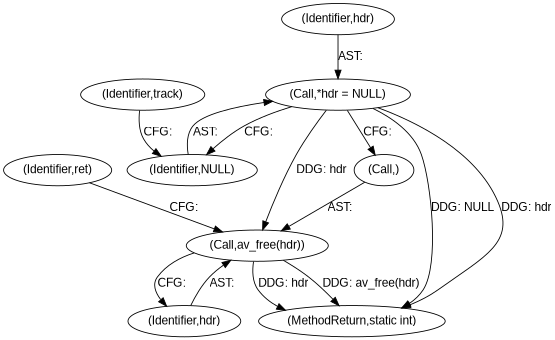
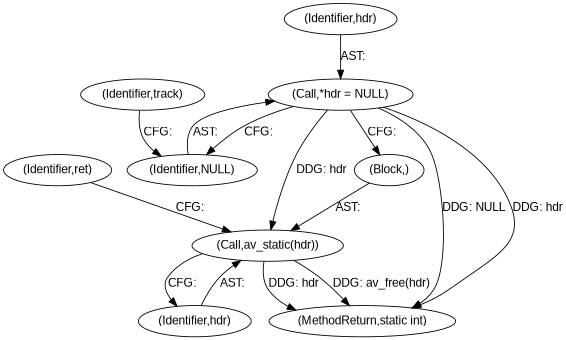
(384, 170) -> (389, 170)
(257, 246) -> (268, 246)
